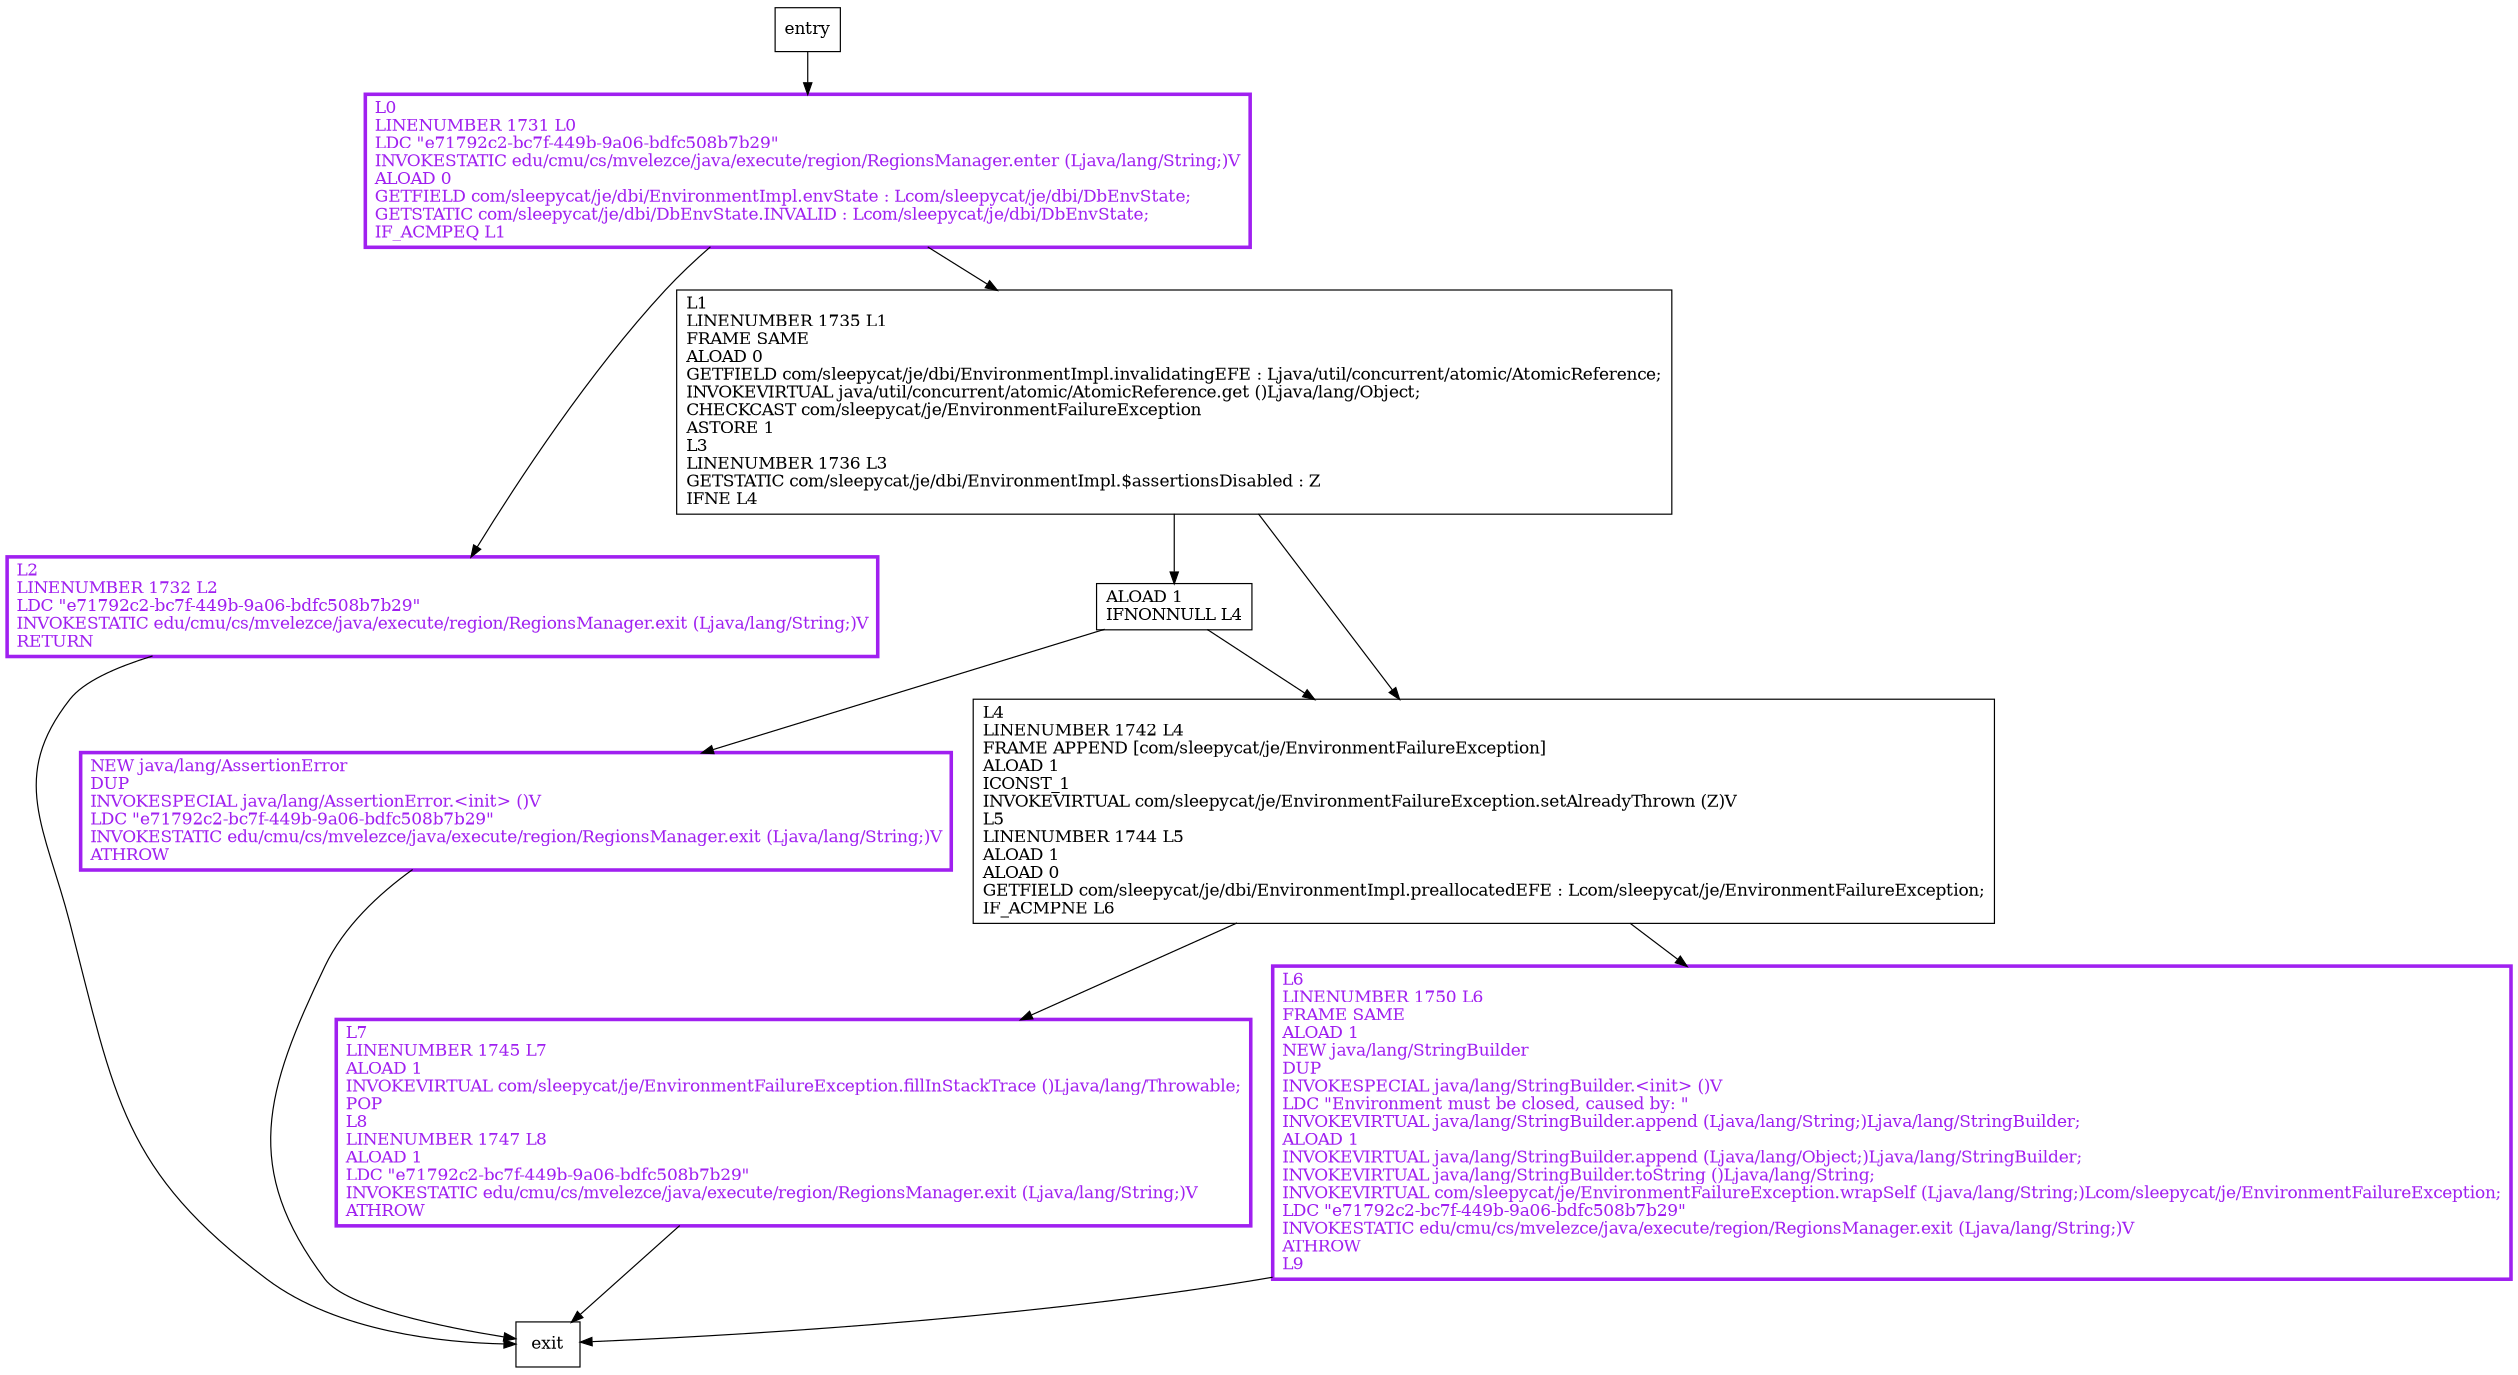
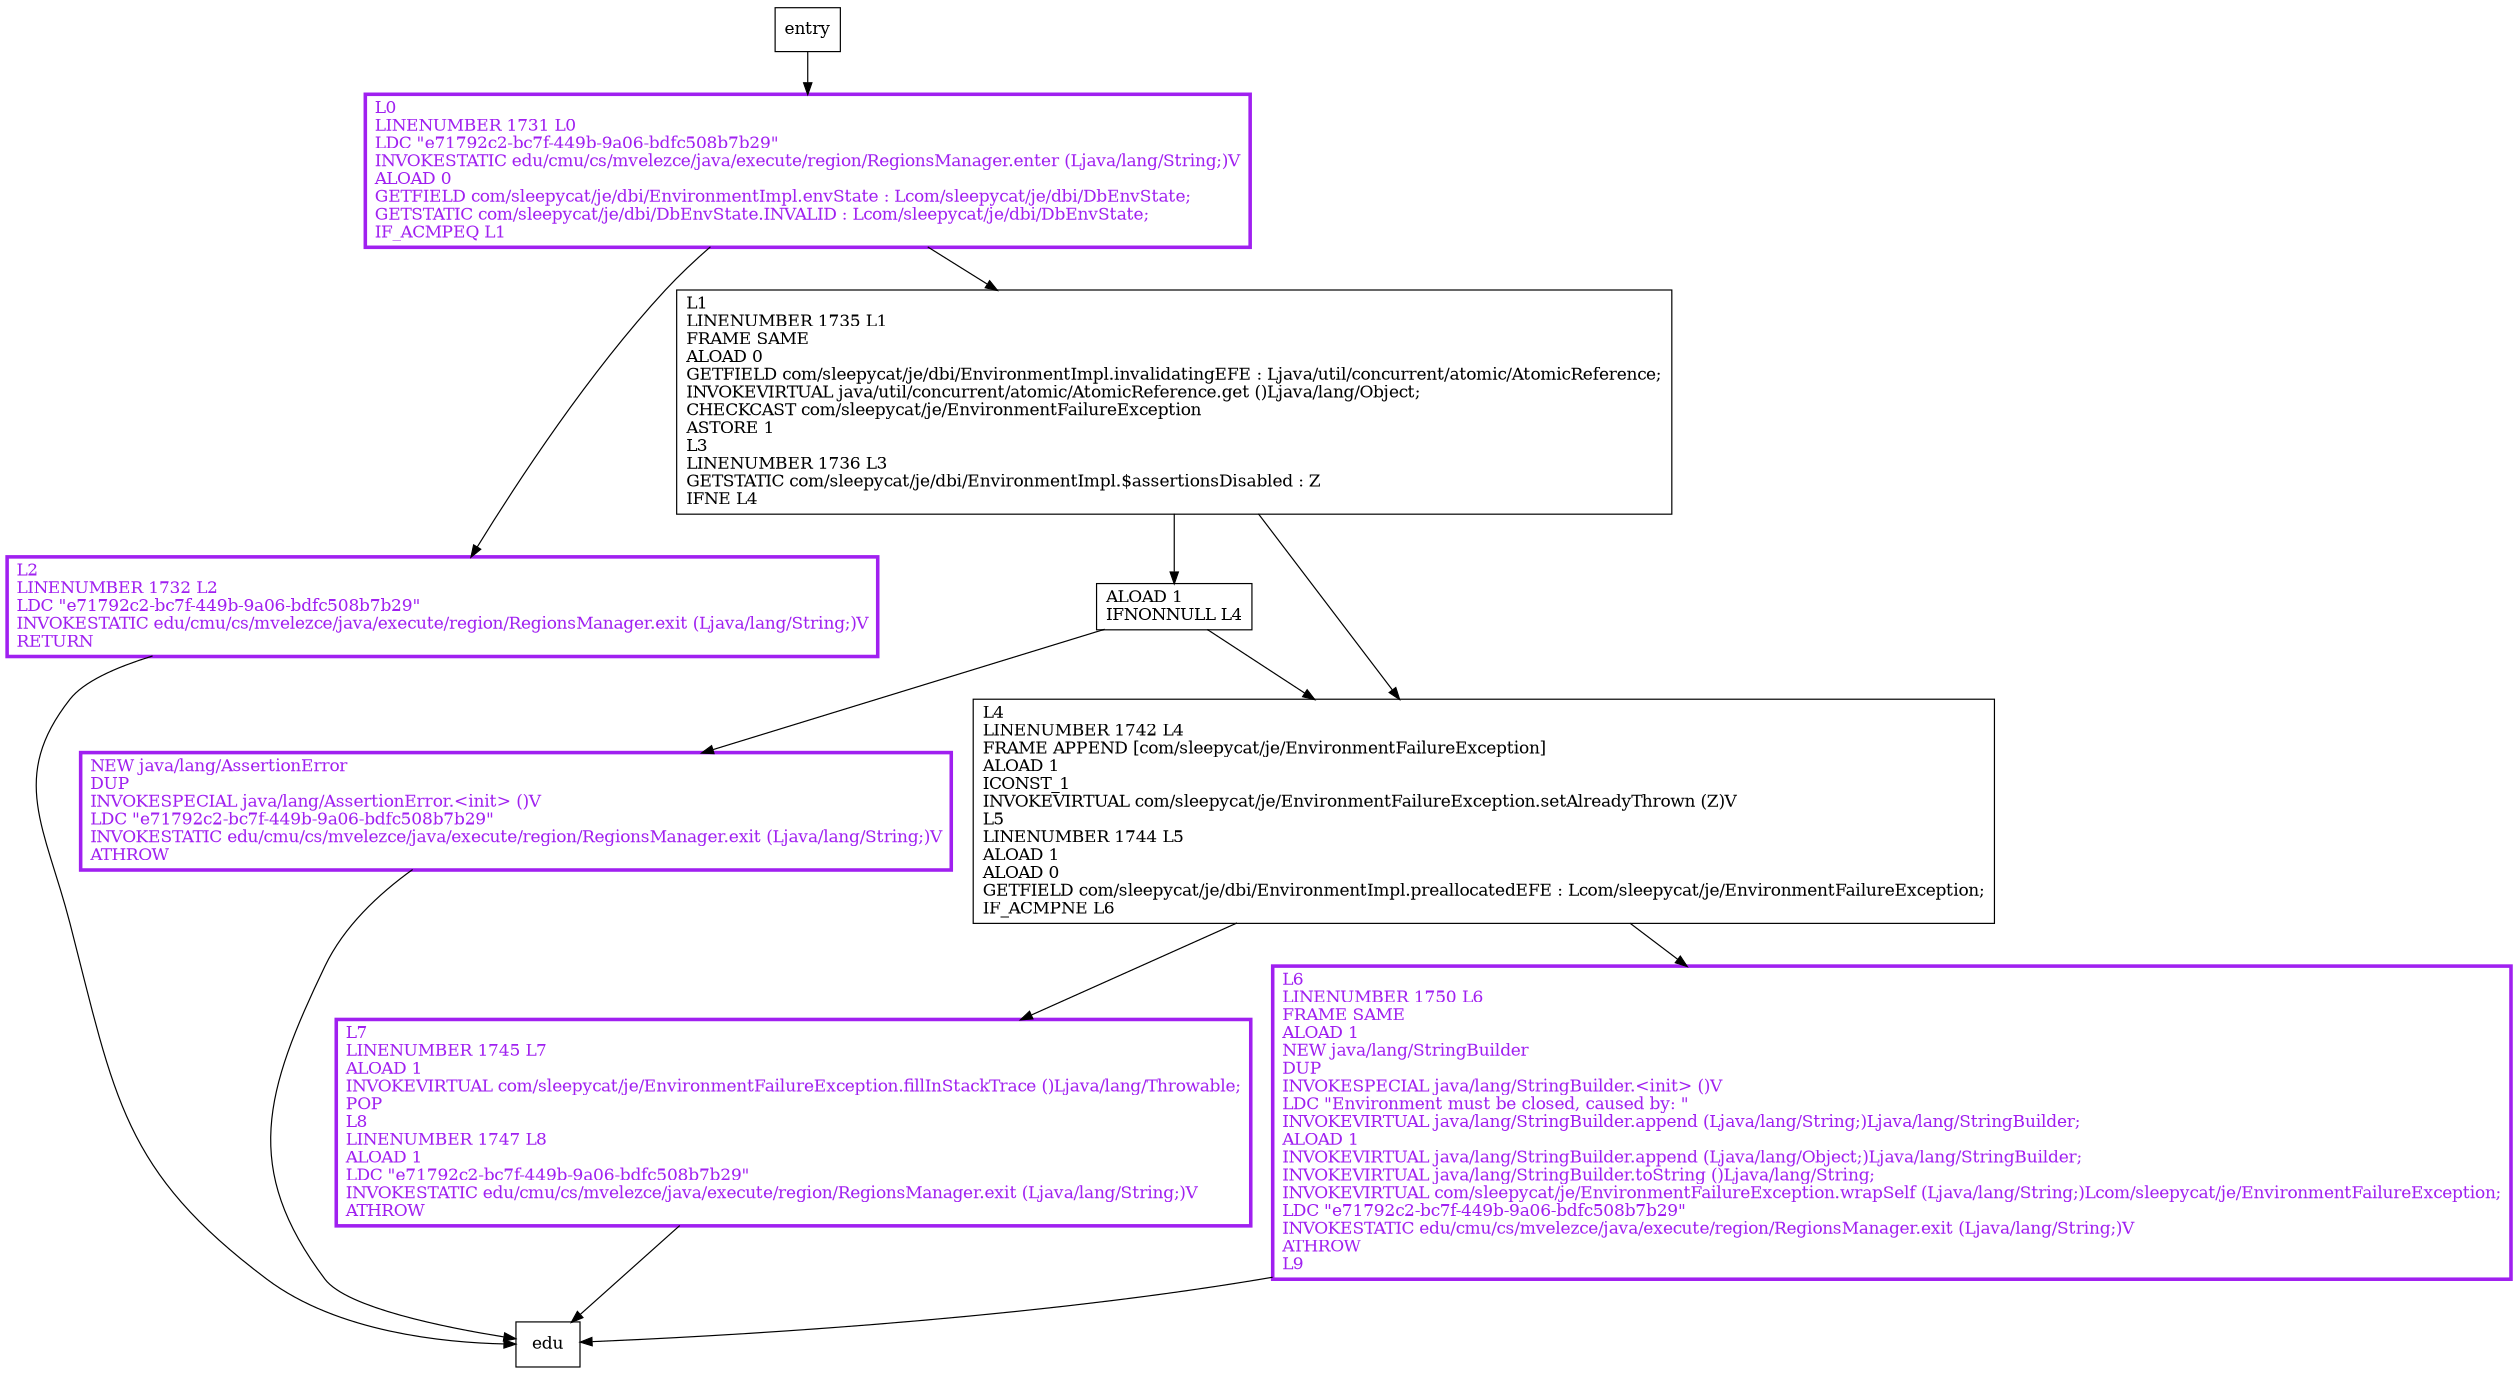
(548, 1344) -> (548, 1344)
